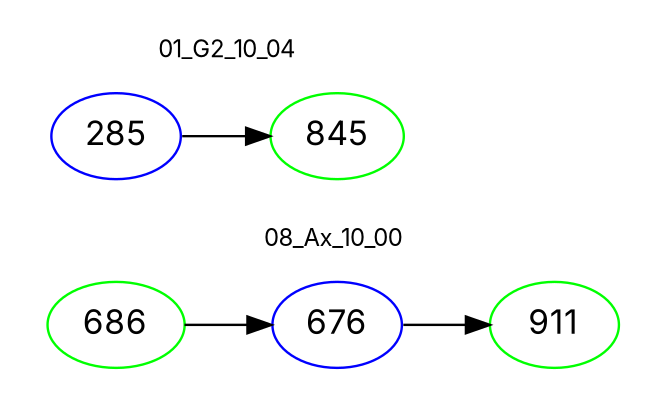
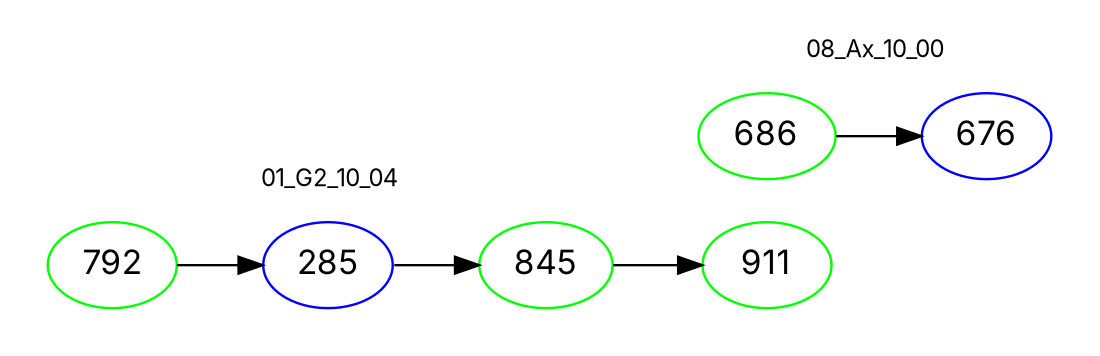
none -> (112, 265)
(434, 325) -> (647, 265)
